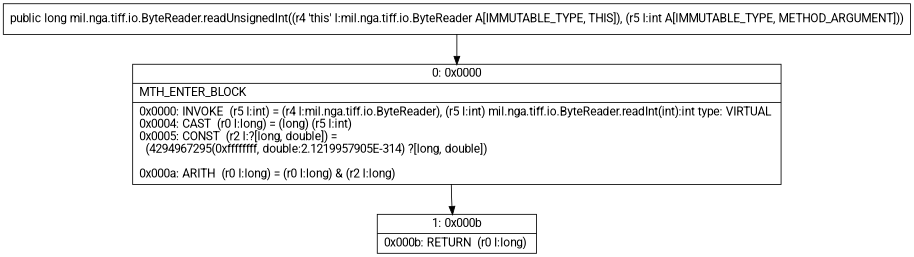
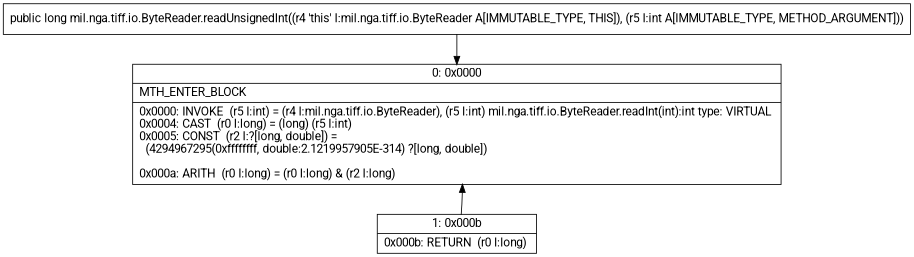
(452, 195) -> (462, 204)
